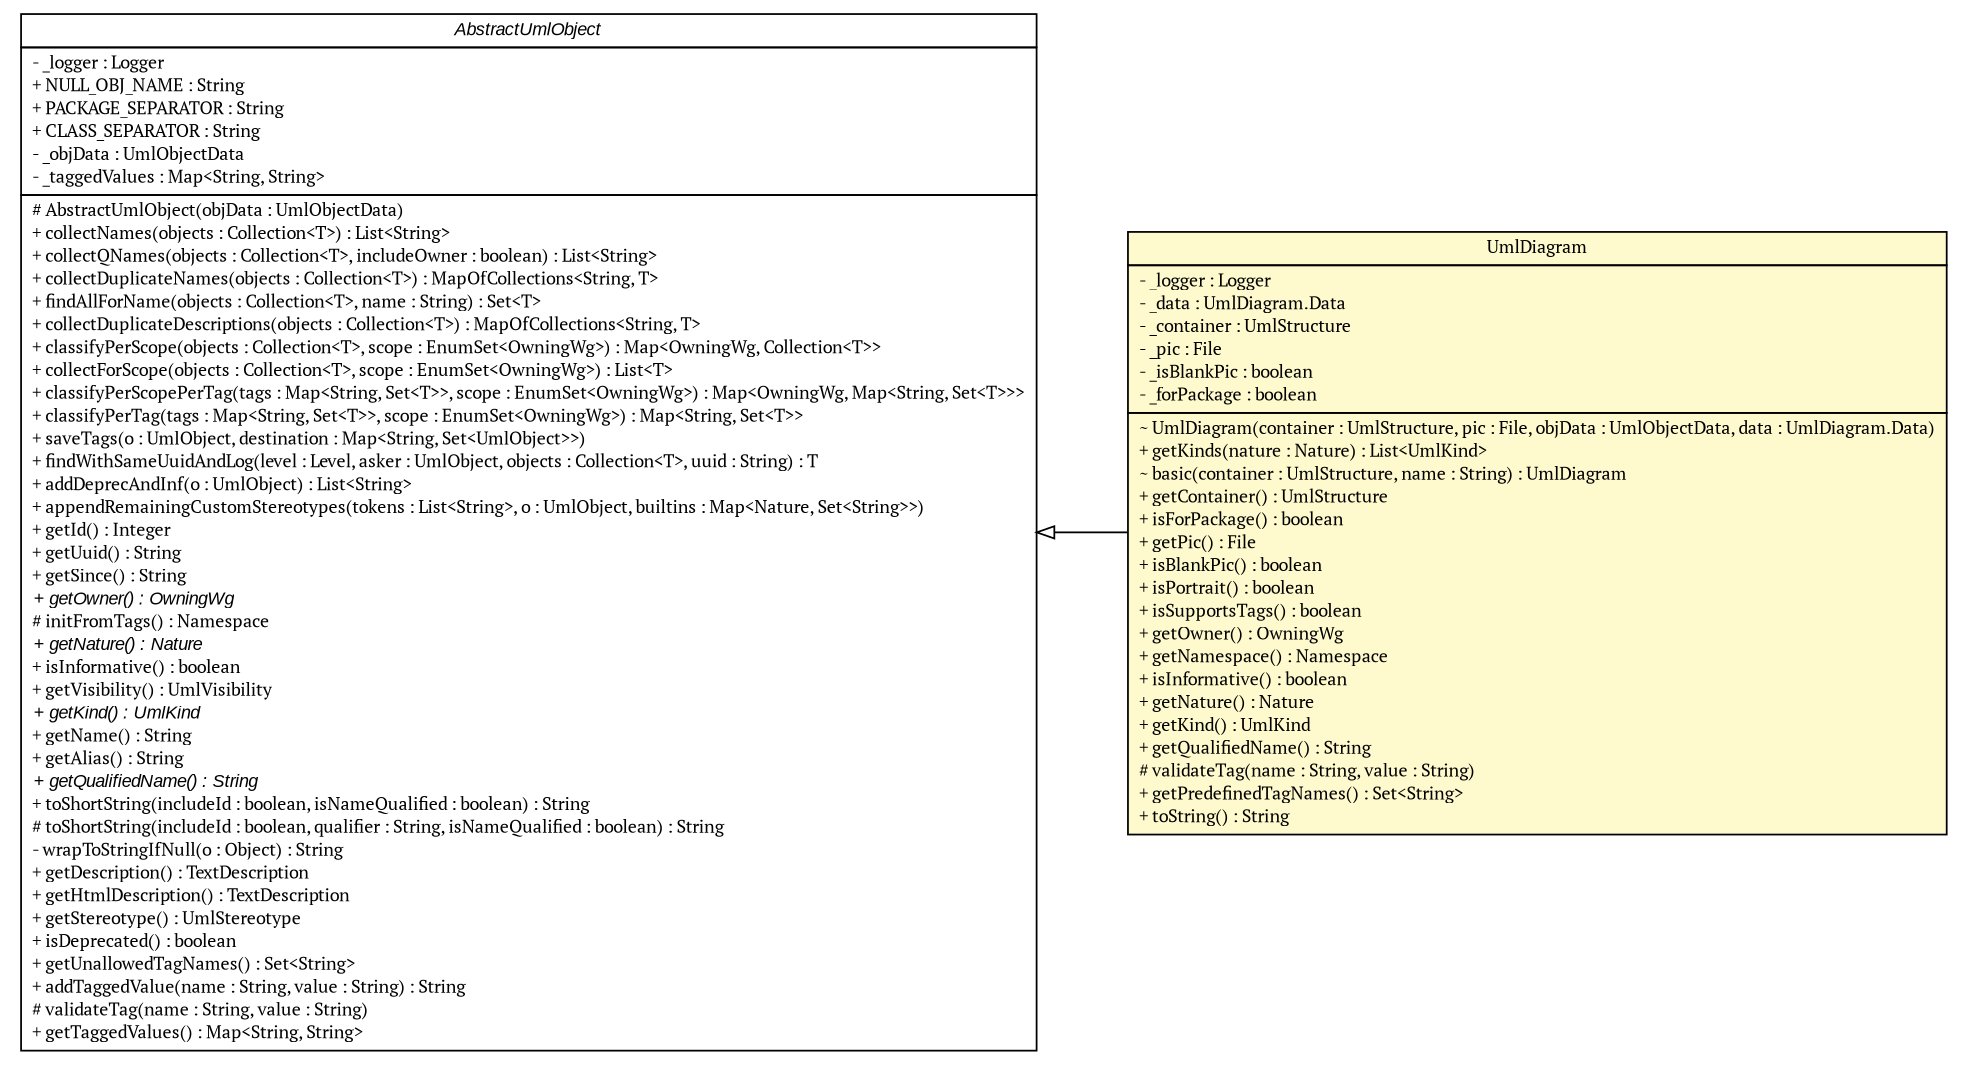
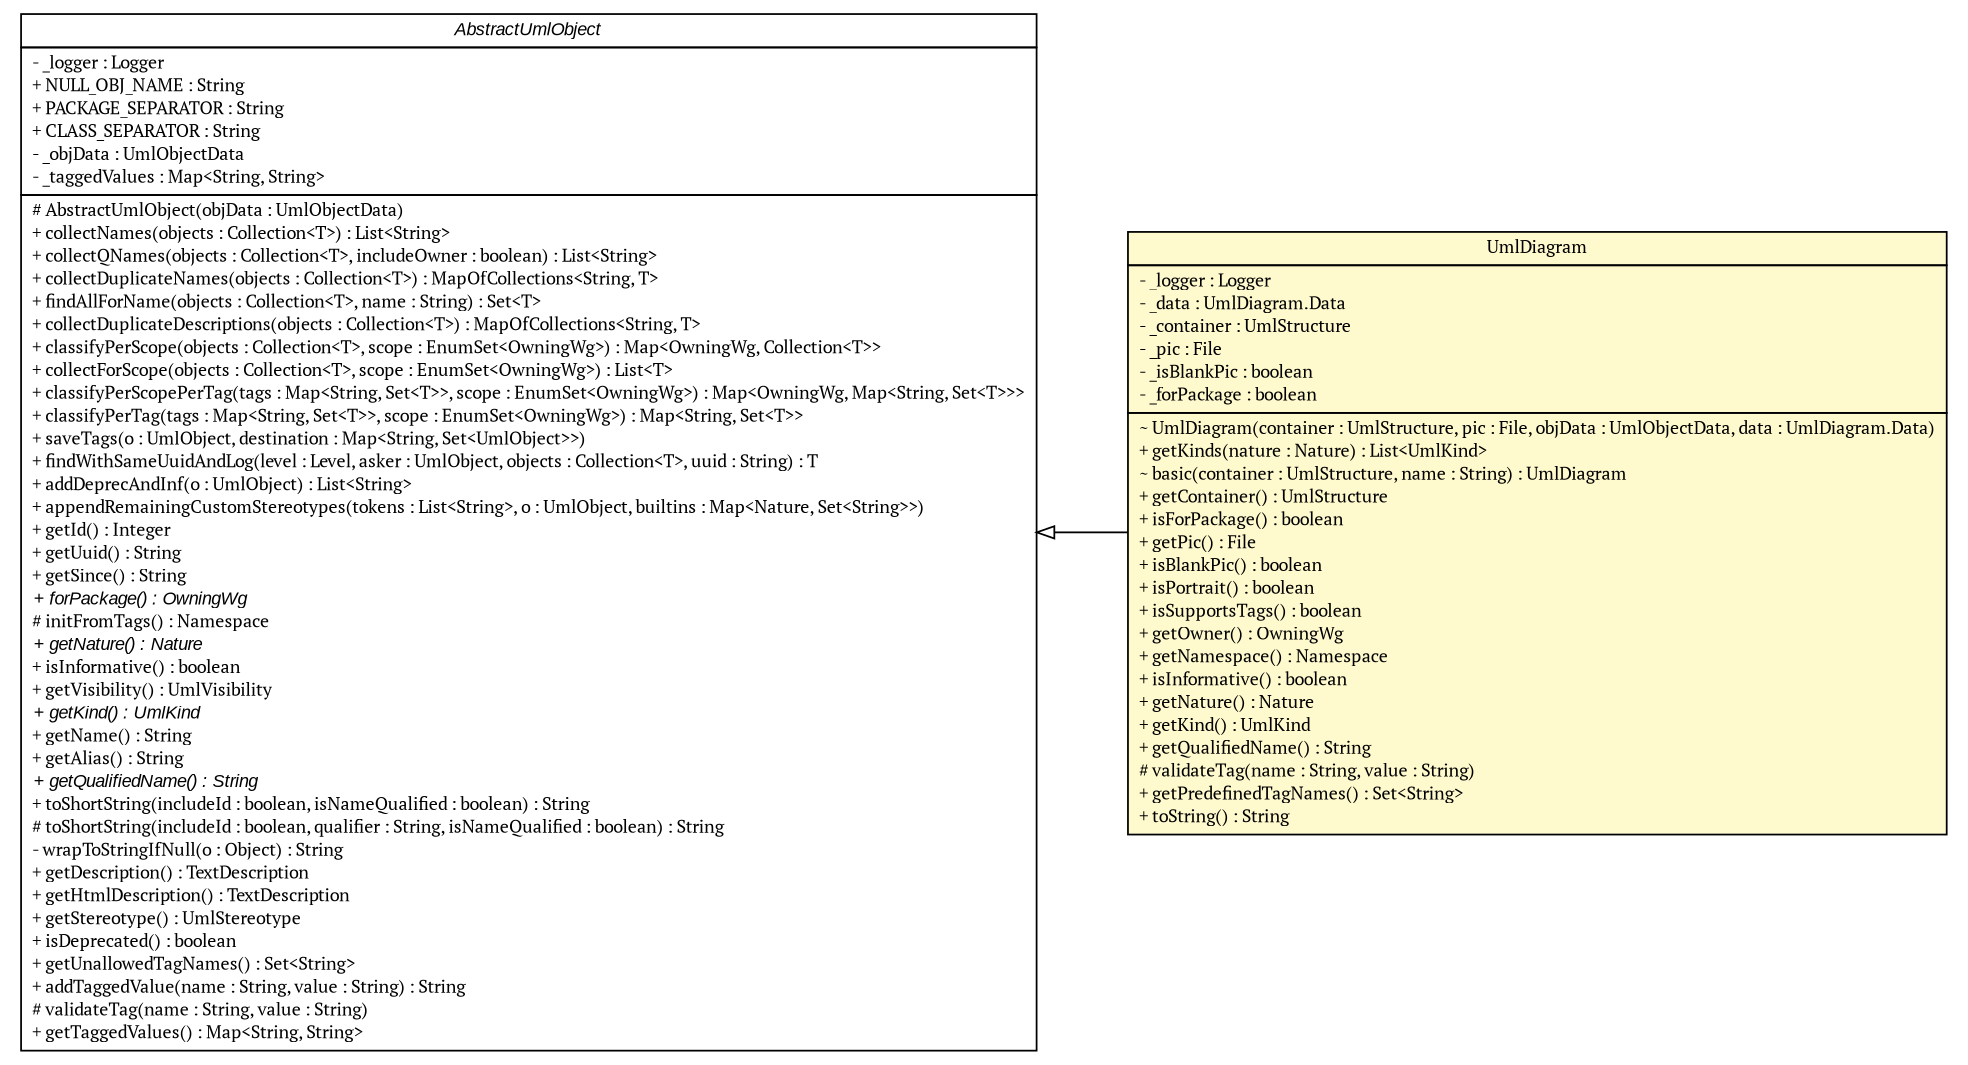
(134, 599) -> (141, 599)
